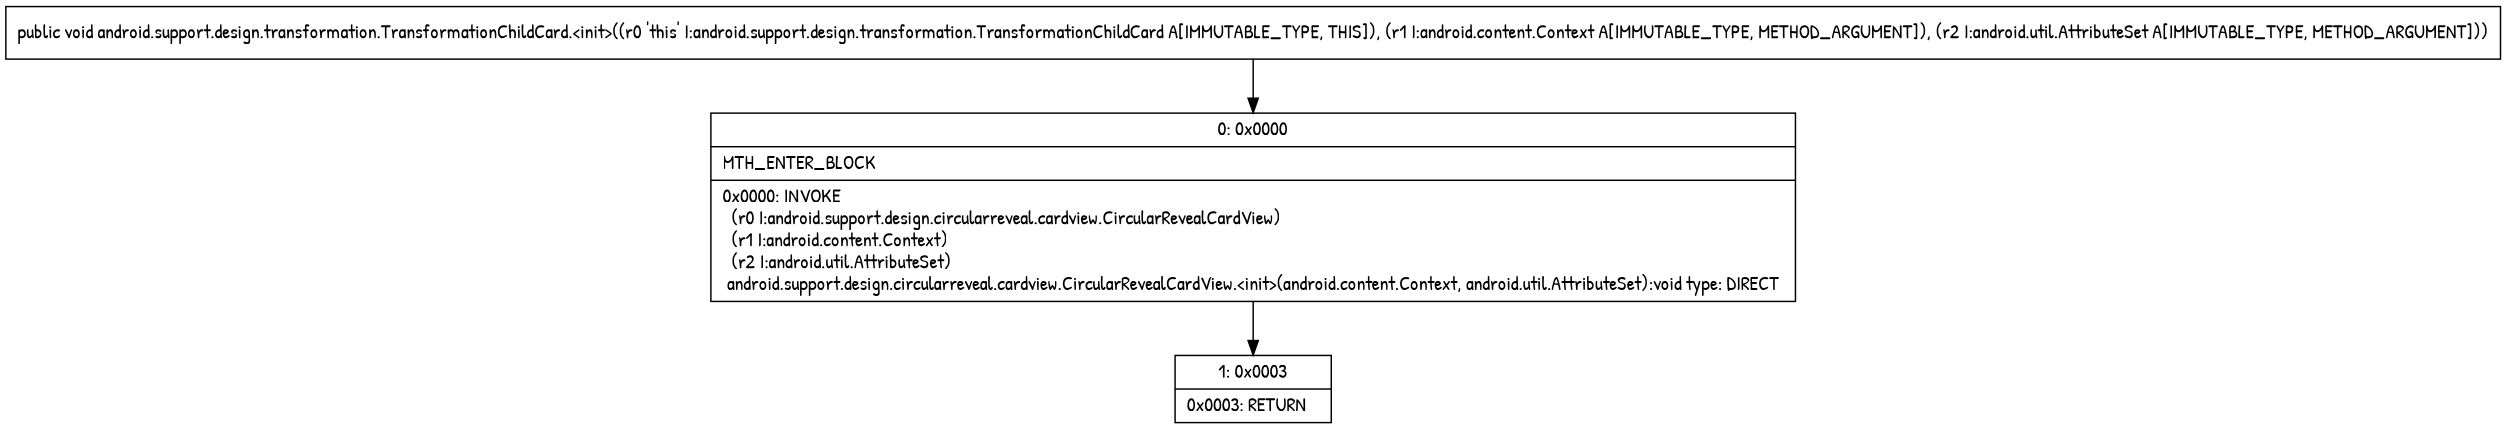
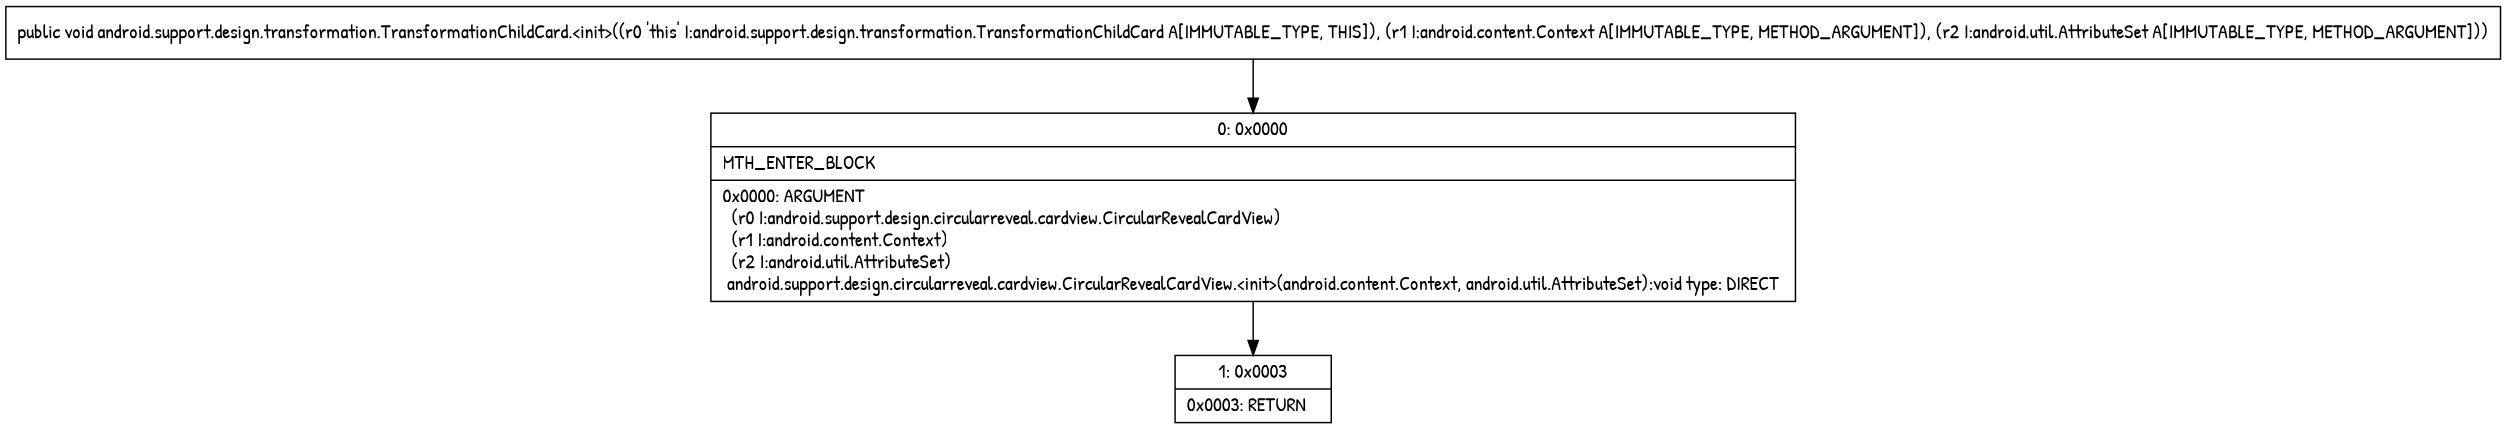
(787, 196) -> (798, 196)
